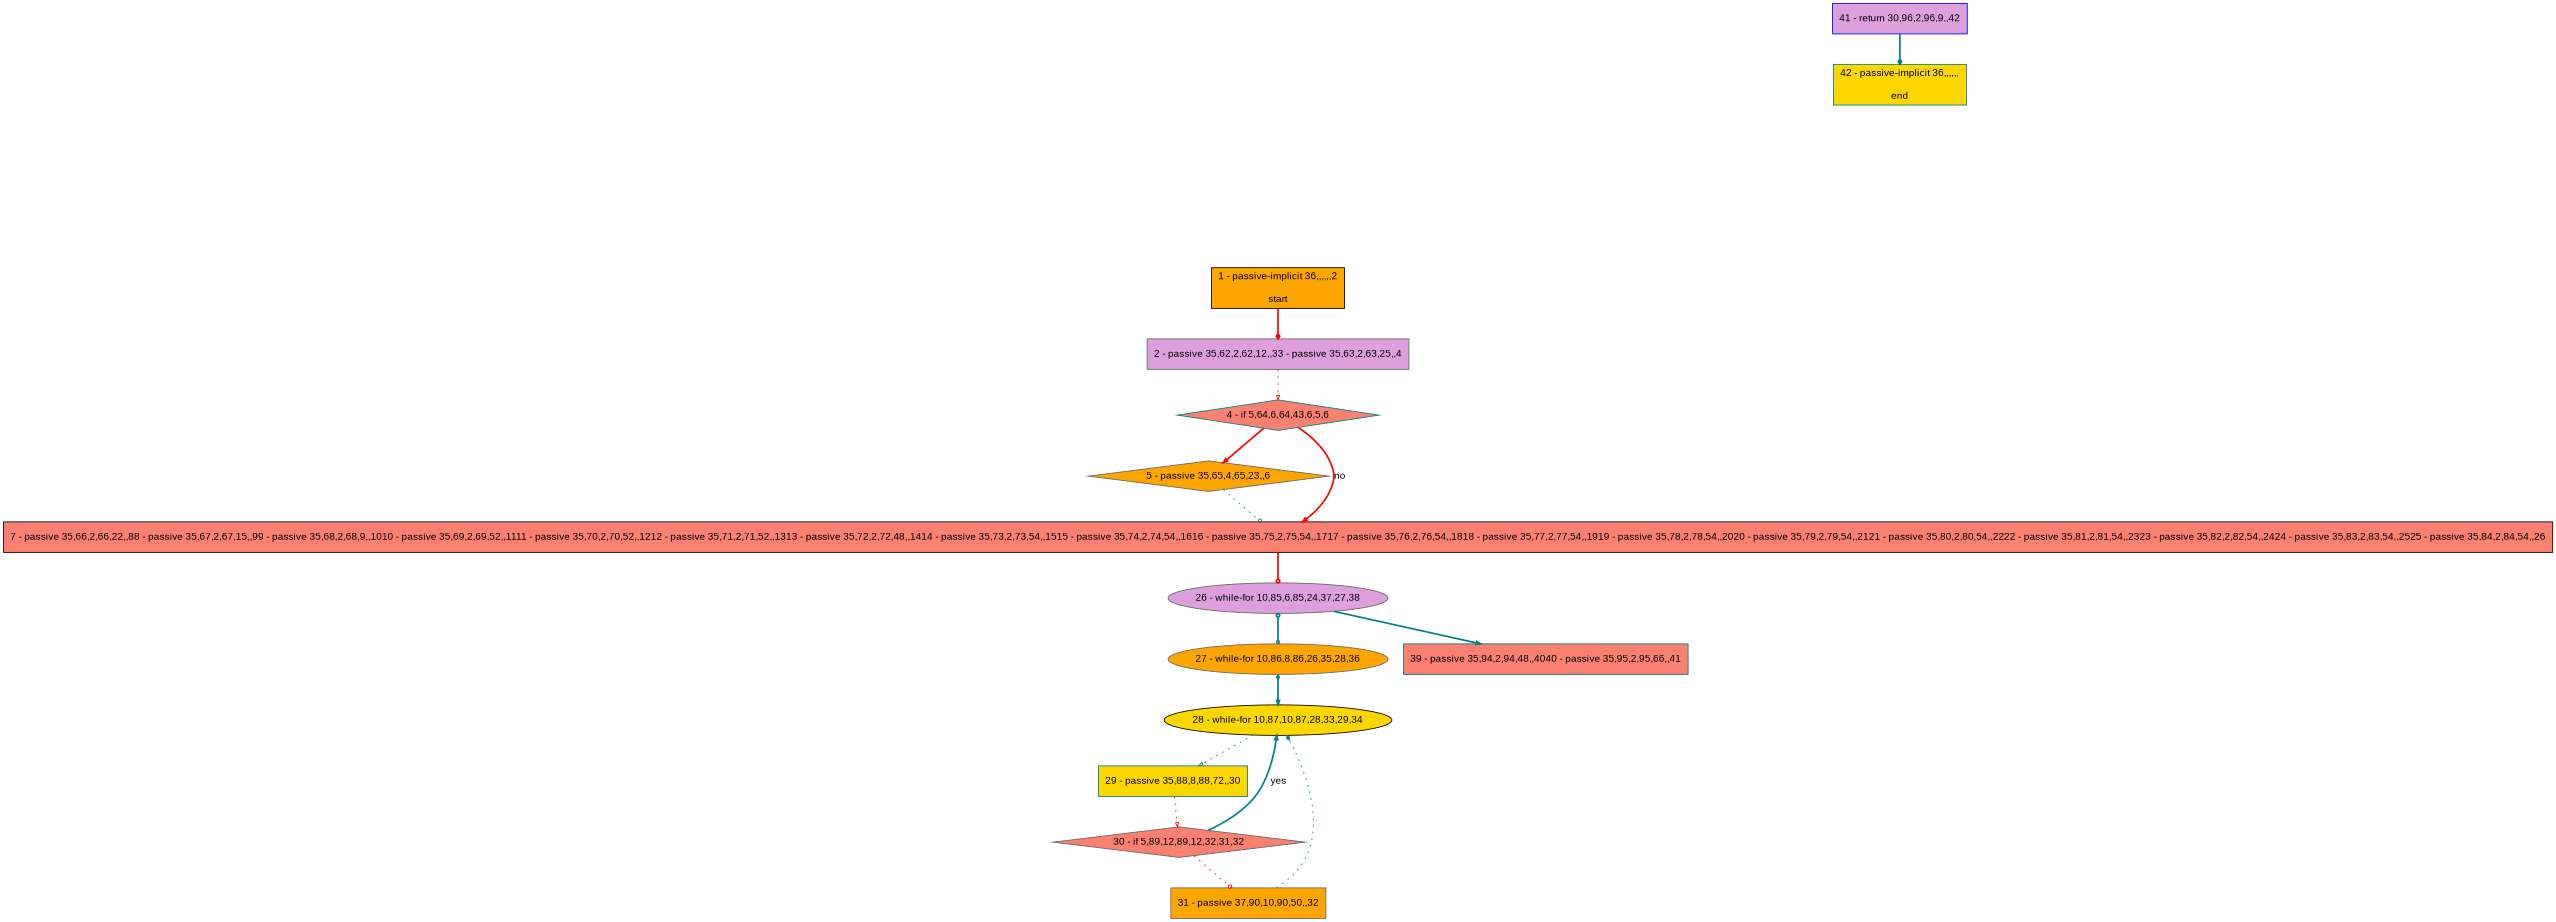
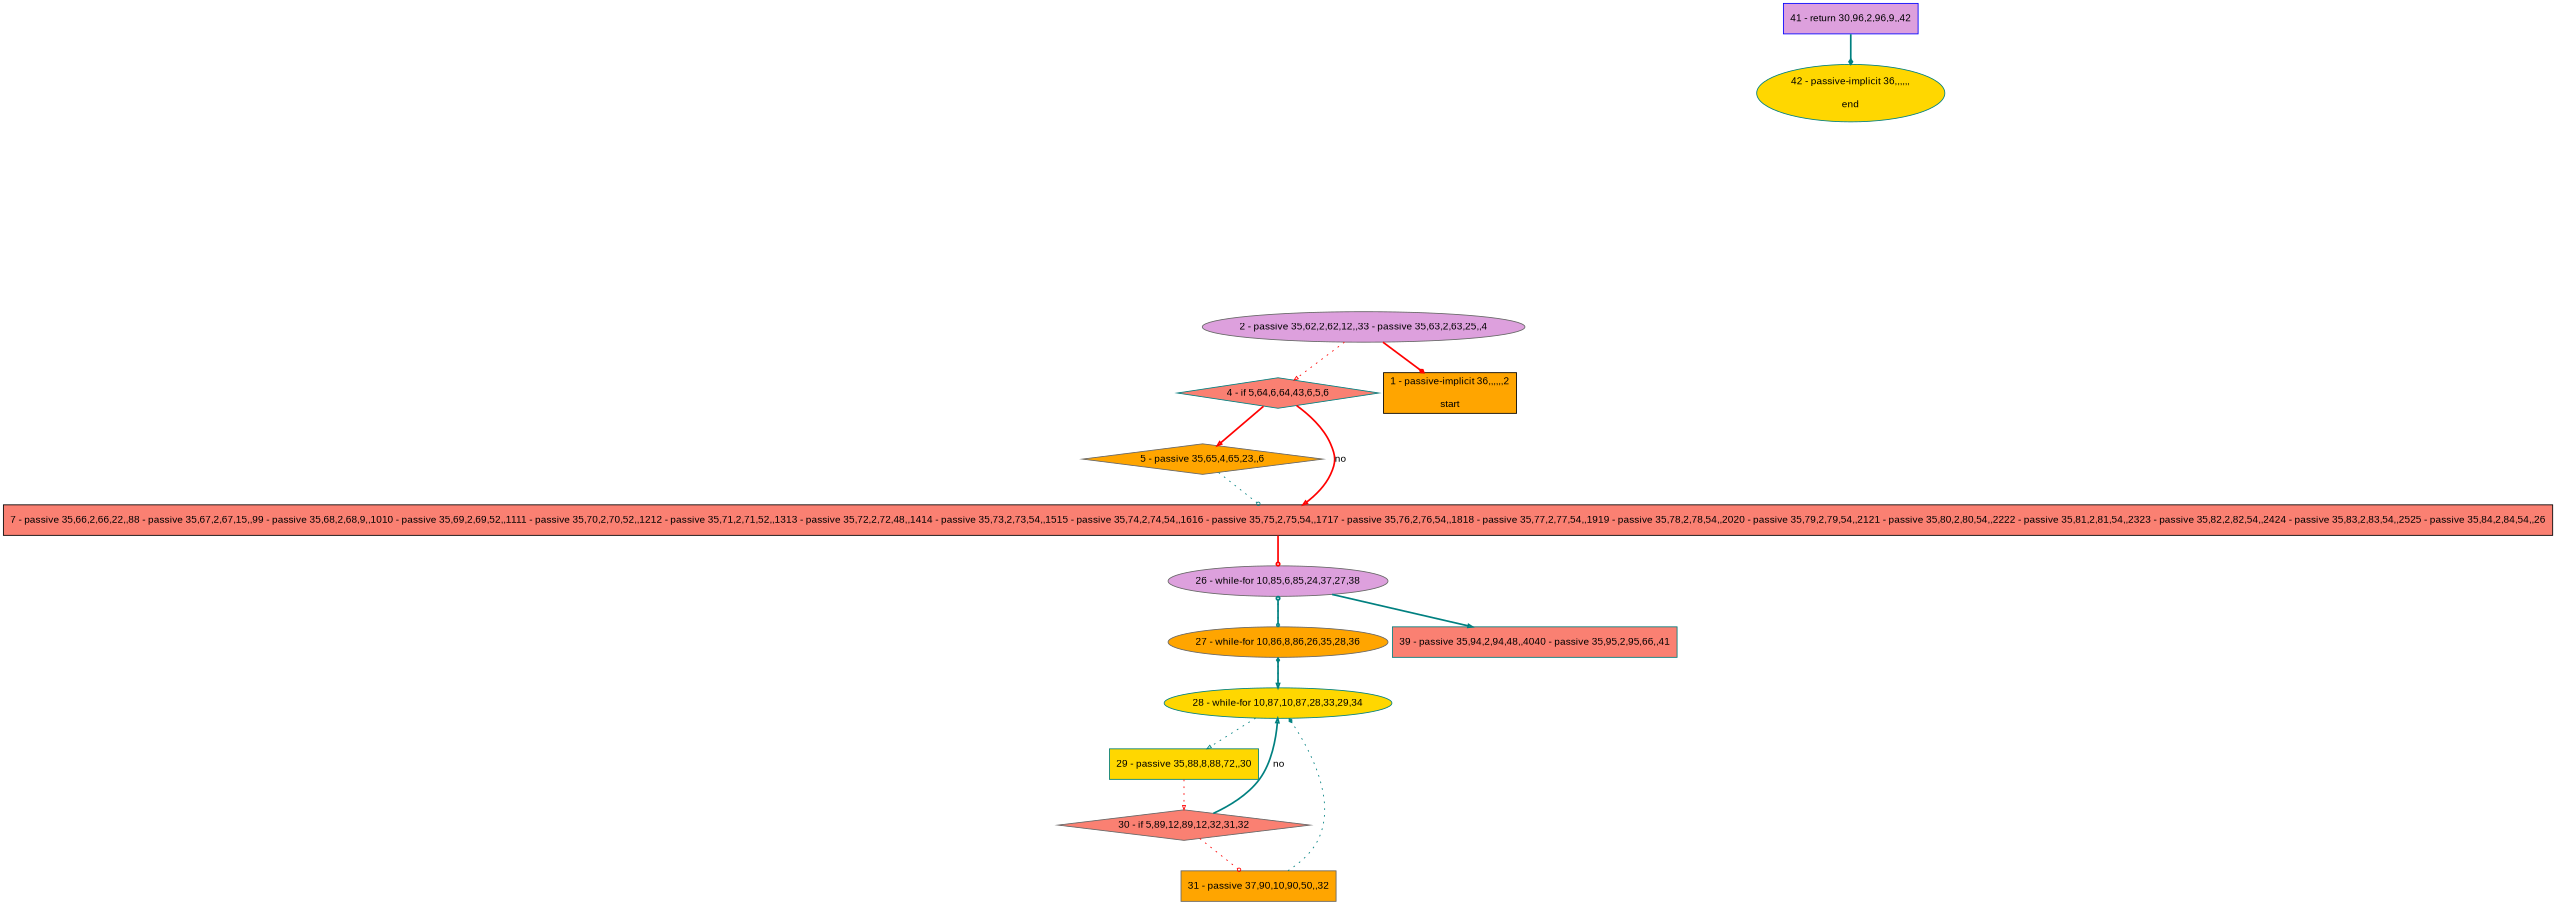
(1900, 85) -> (1851, 93)
(1278, 321) -> (1401, 356)
(1278, 354) -> (1364, 327)
(1278, 720) -> (1278, 703)
(1278, 781) -> (1279, 764)
